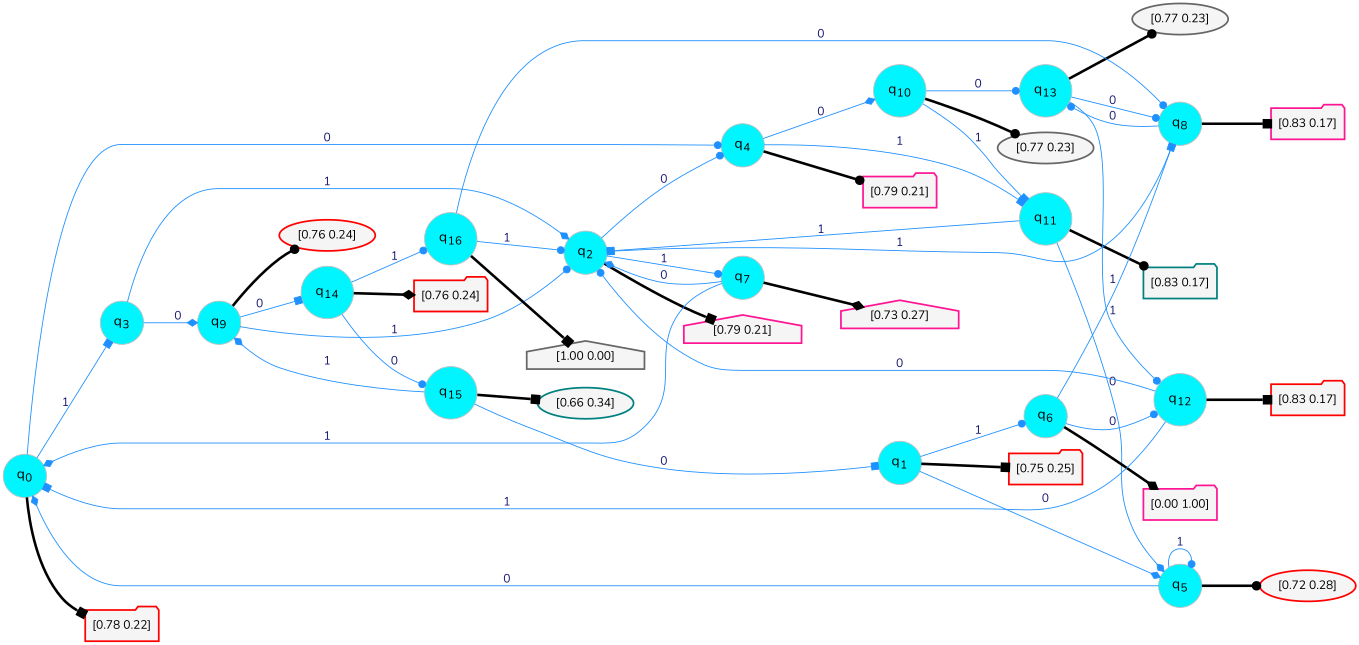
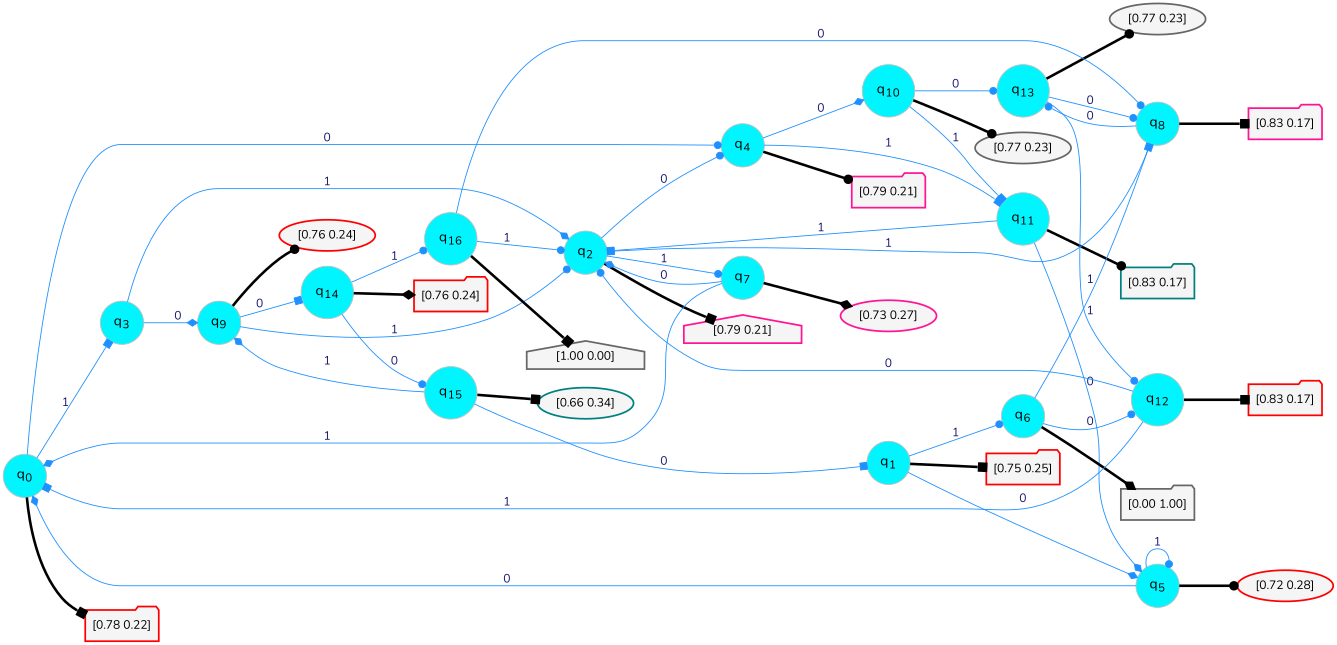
(900, 316) -> (889, 316)
(1180, 504) -> (1158, 504)
